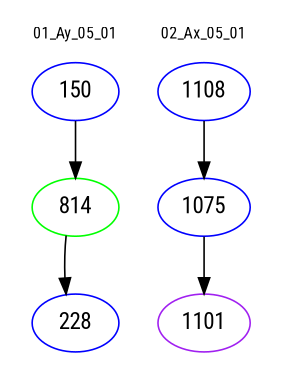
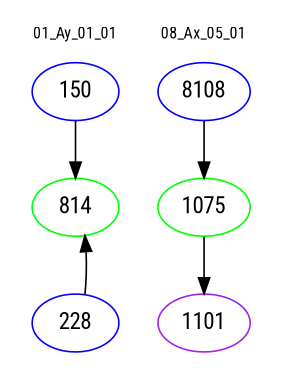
(76, 35) -> (76, 35)
(204, 35) -> (204, 35)
(204, 92) -> (204, 92)
(204, 207) -> (204, 207)
(65, 257) -> (86, 273)
